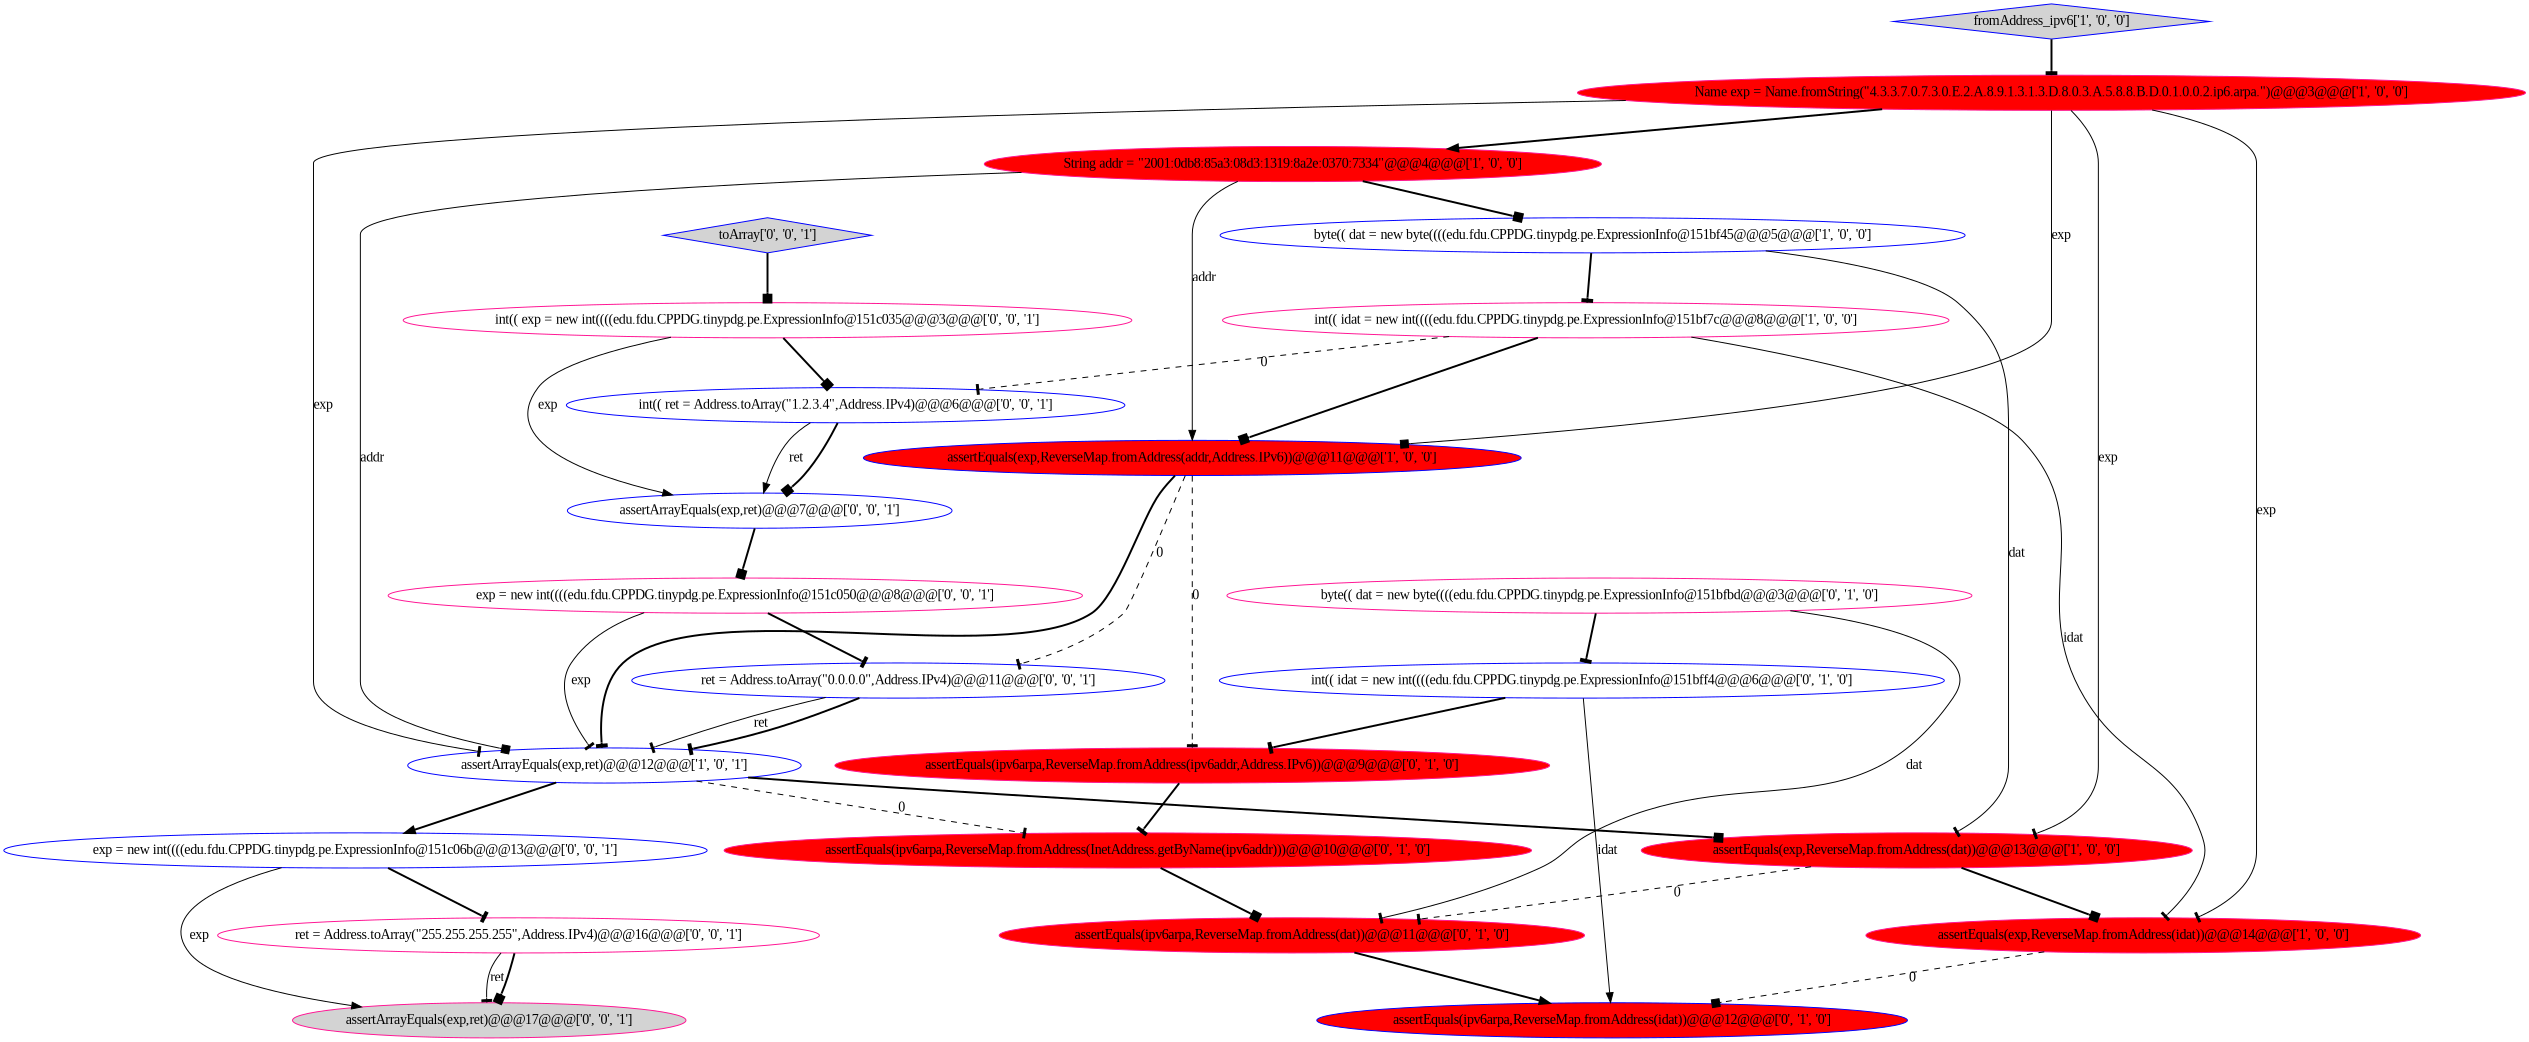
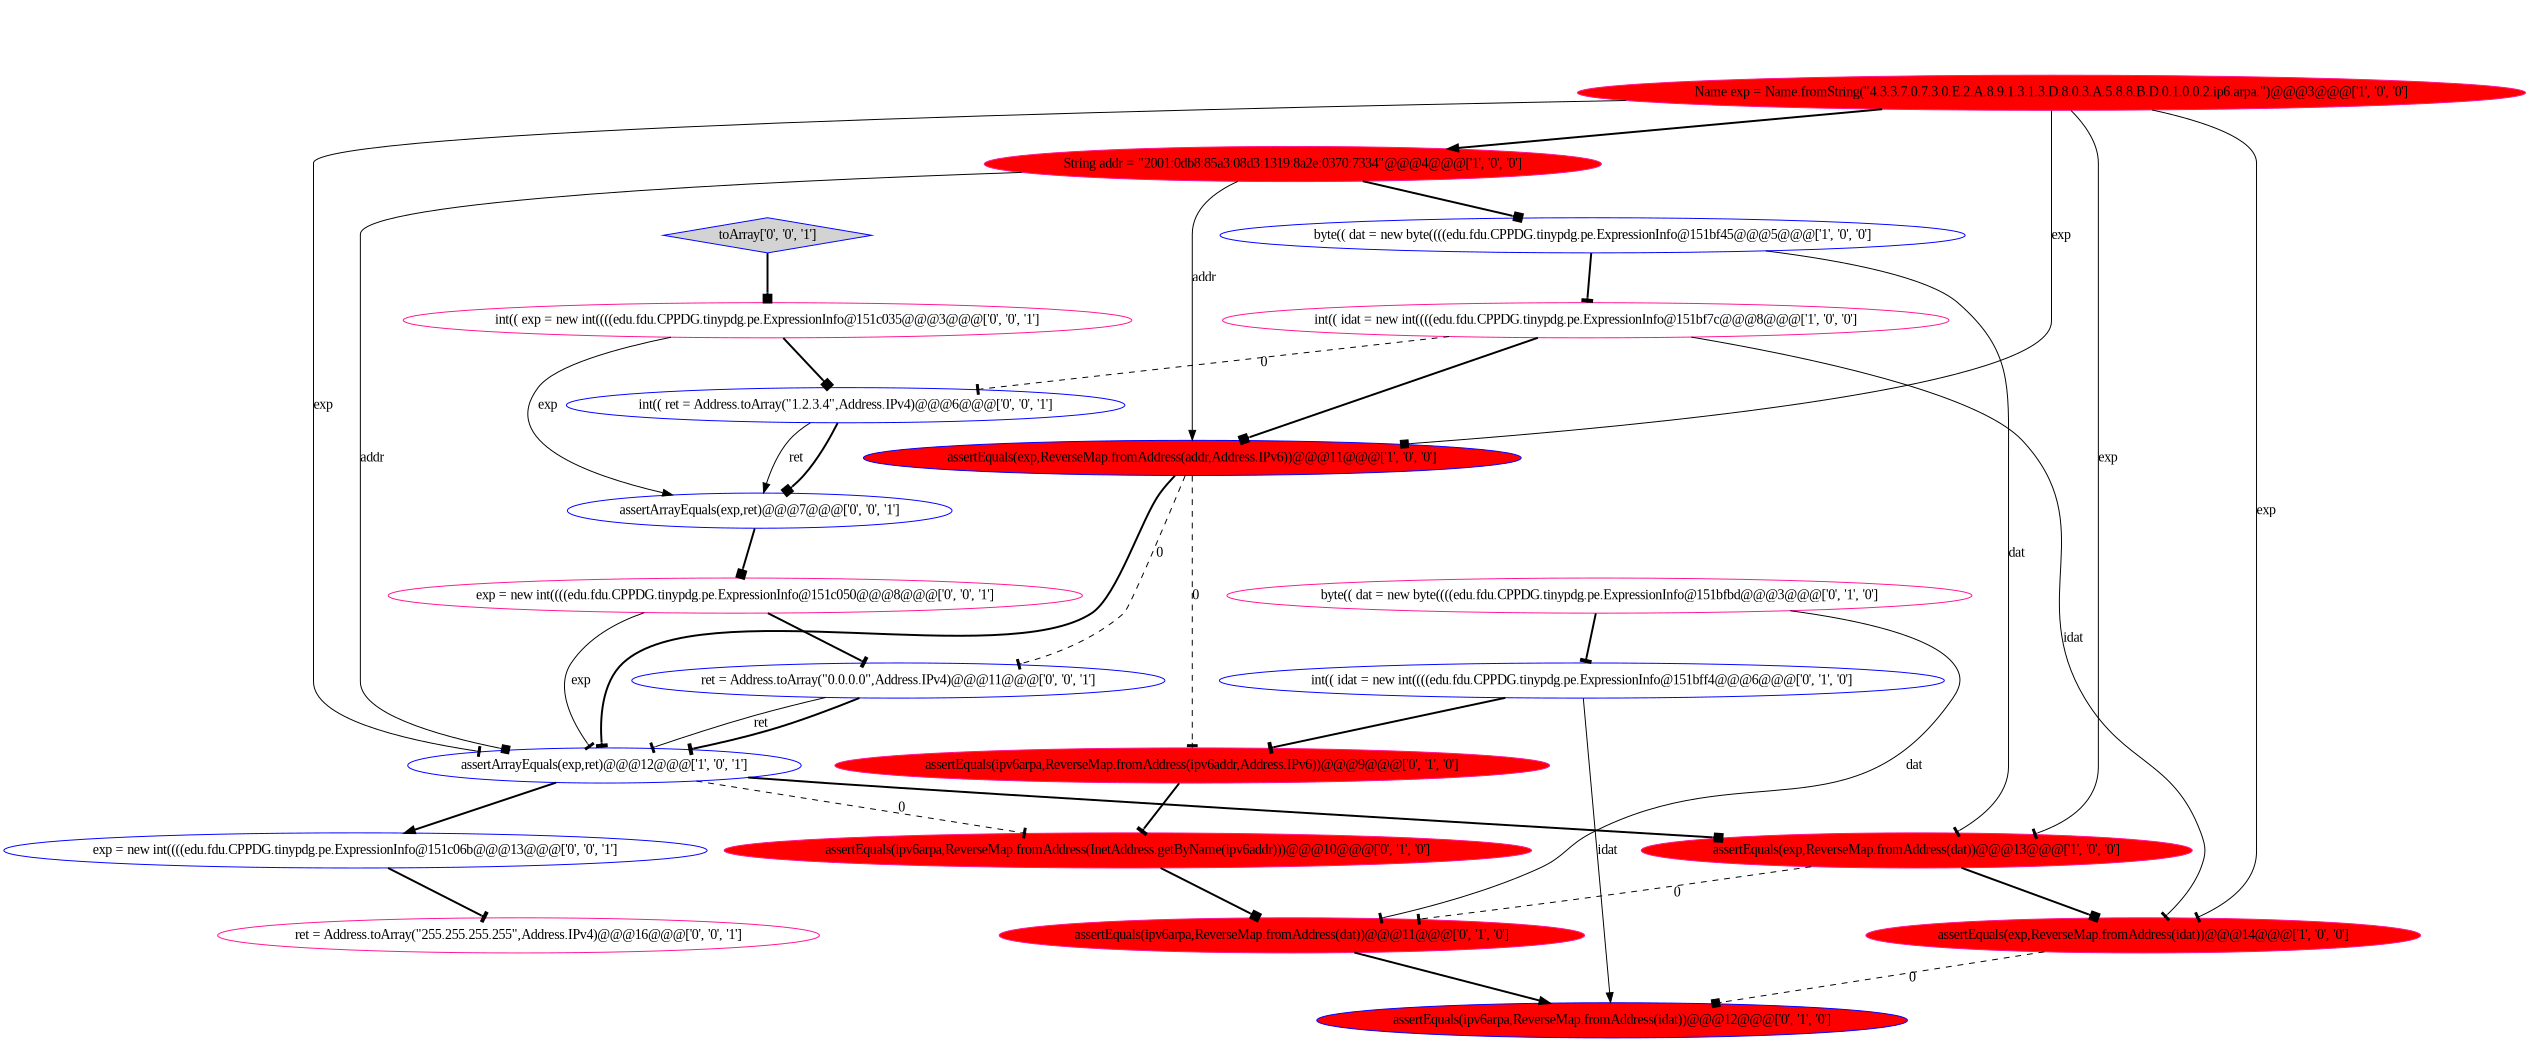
(2051, 21) -> none
(489, 1020) -> none
